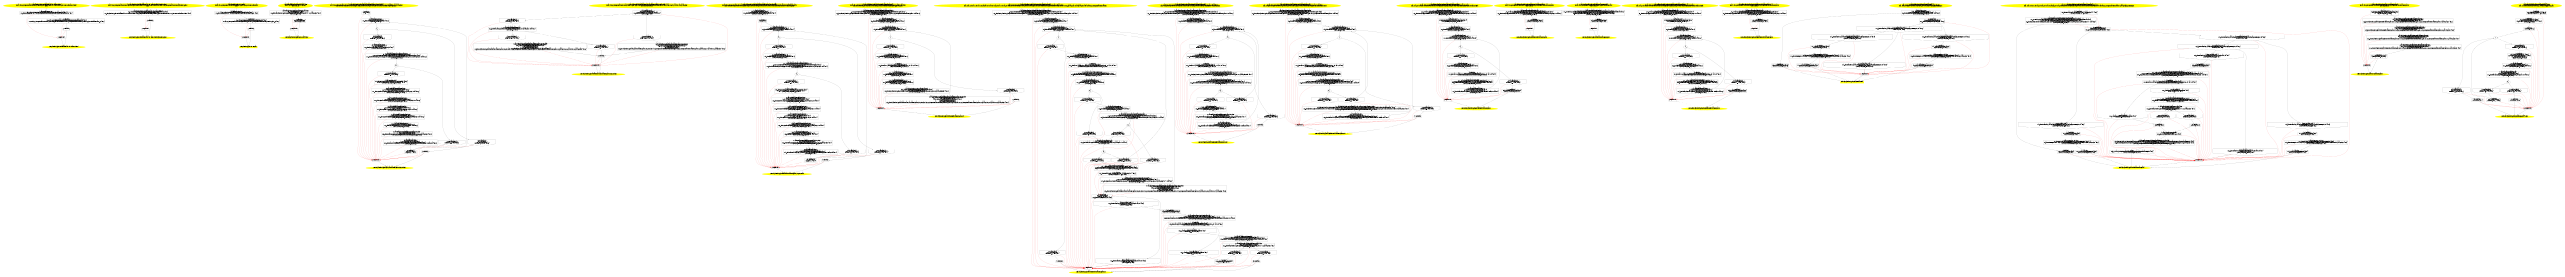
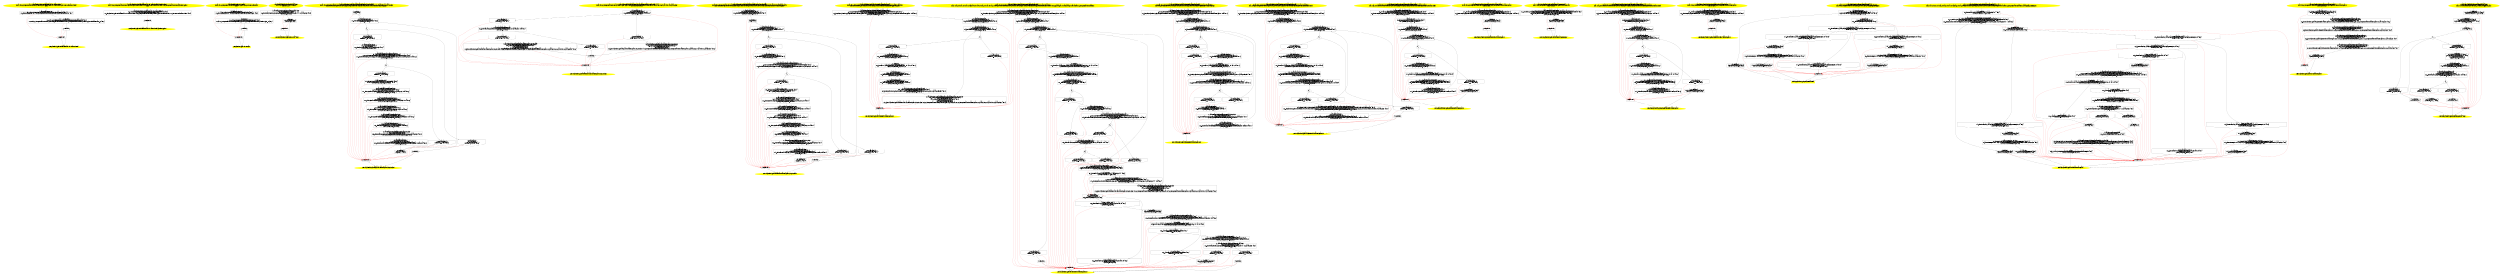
(150, 21) -> none
(1016, 100) -> none
(1260, 125) -> none
